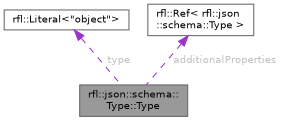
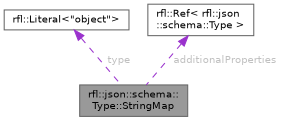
(134, 101) -> (134, 101)
